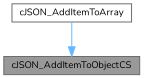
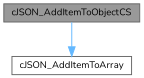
(72, 35) -> (72, 35)
